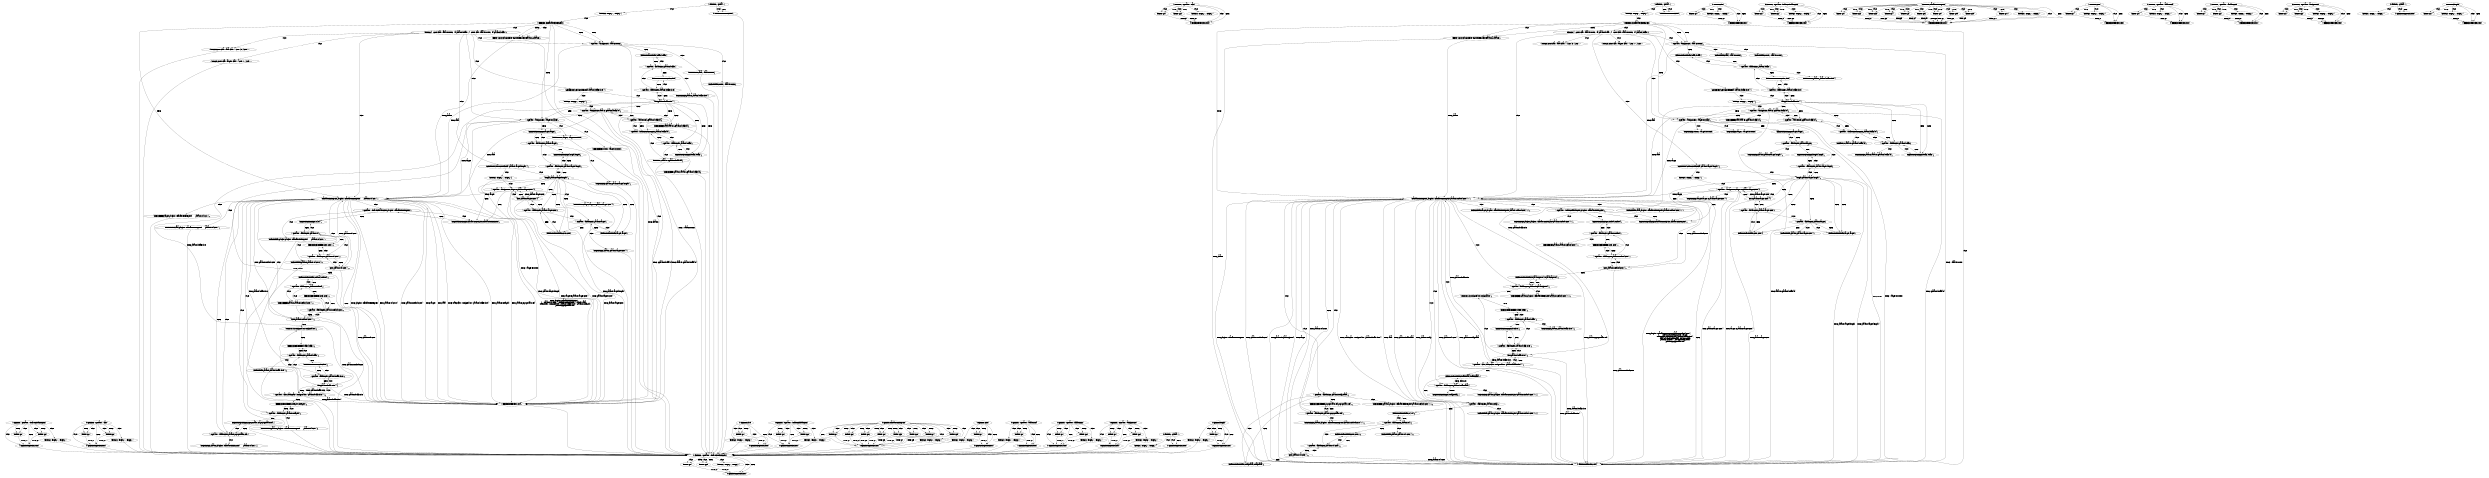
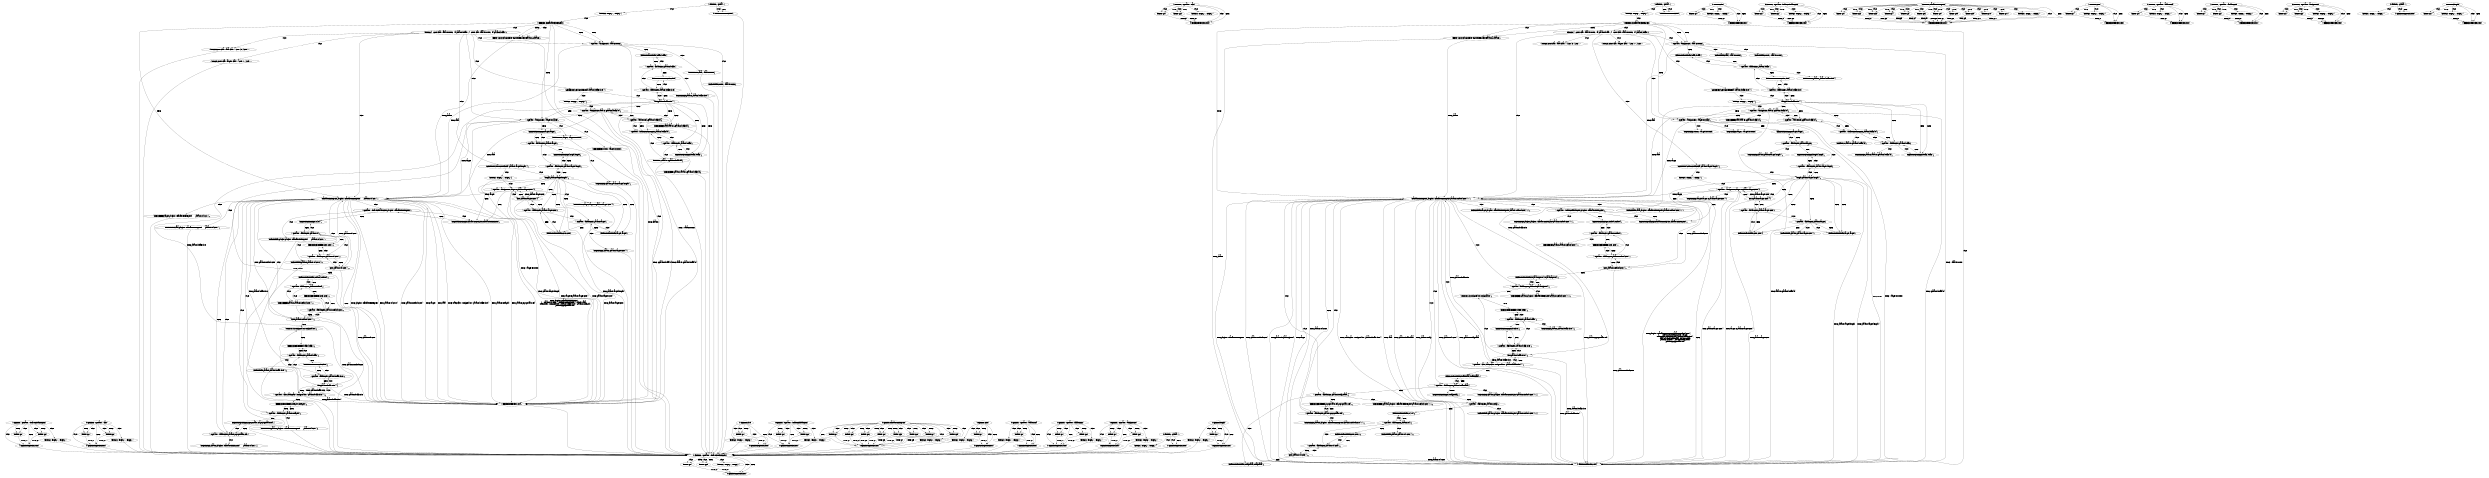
none -> (1986, 14)
(1532, 282) -> (1532, 282)
(1457, 381) -> (1457, 381)
(1463, 381) -> (1463, 381)
(1429, 398) -> (1464, 399)
(292, 409) -> (292, 409)
(1272, 419) -> (1394, 390)
